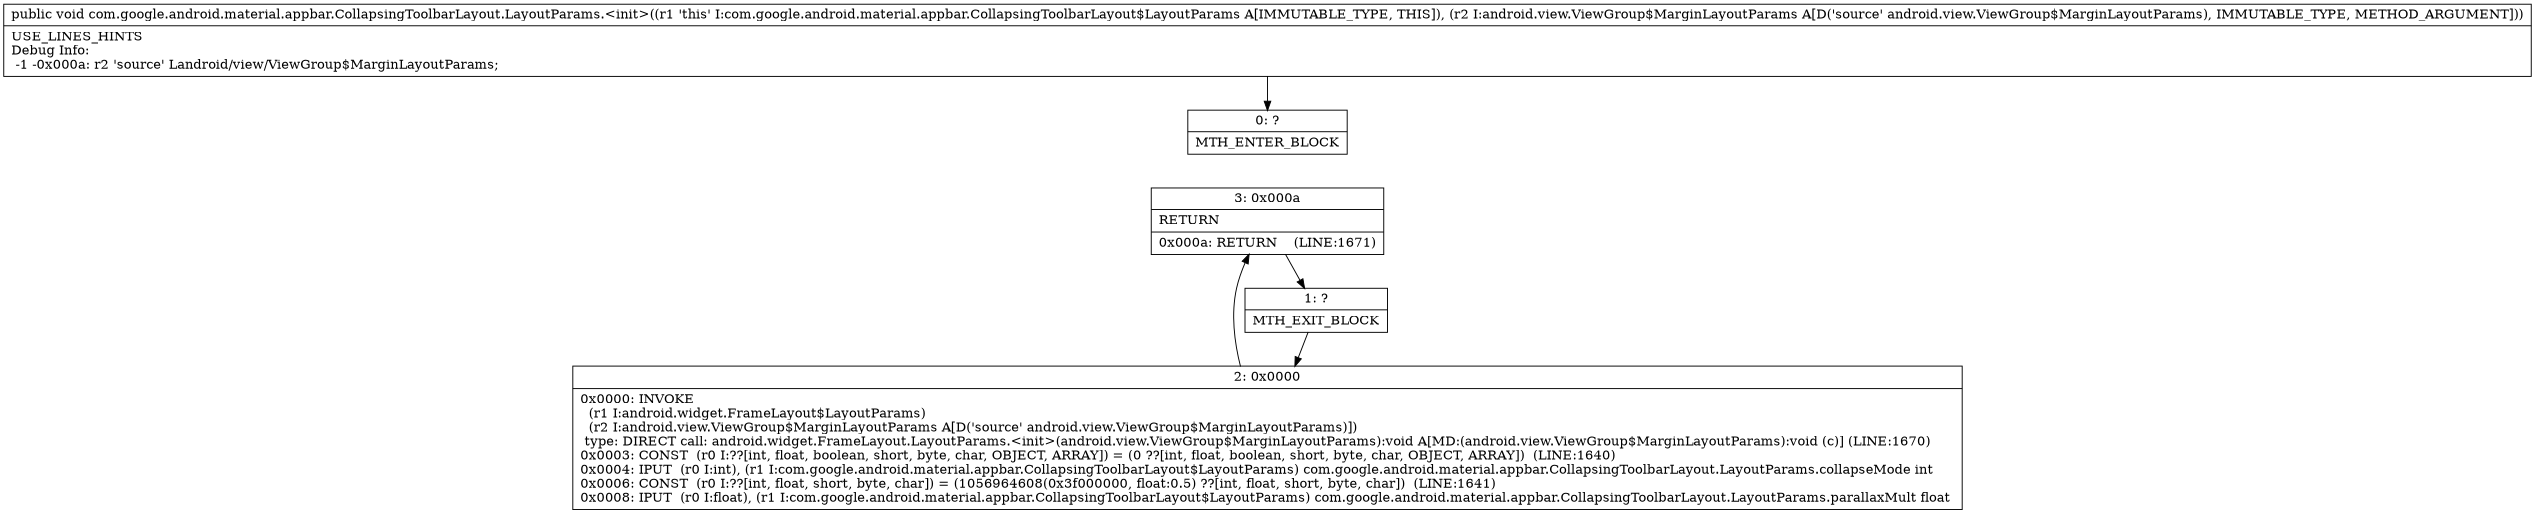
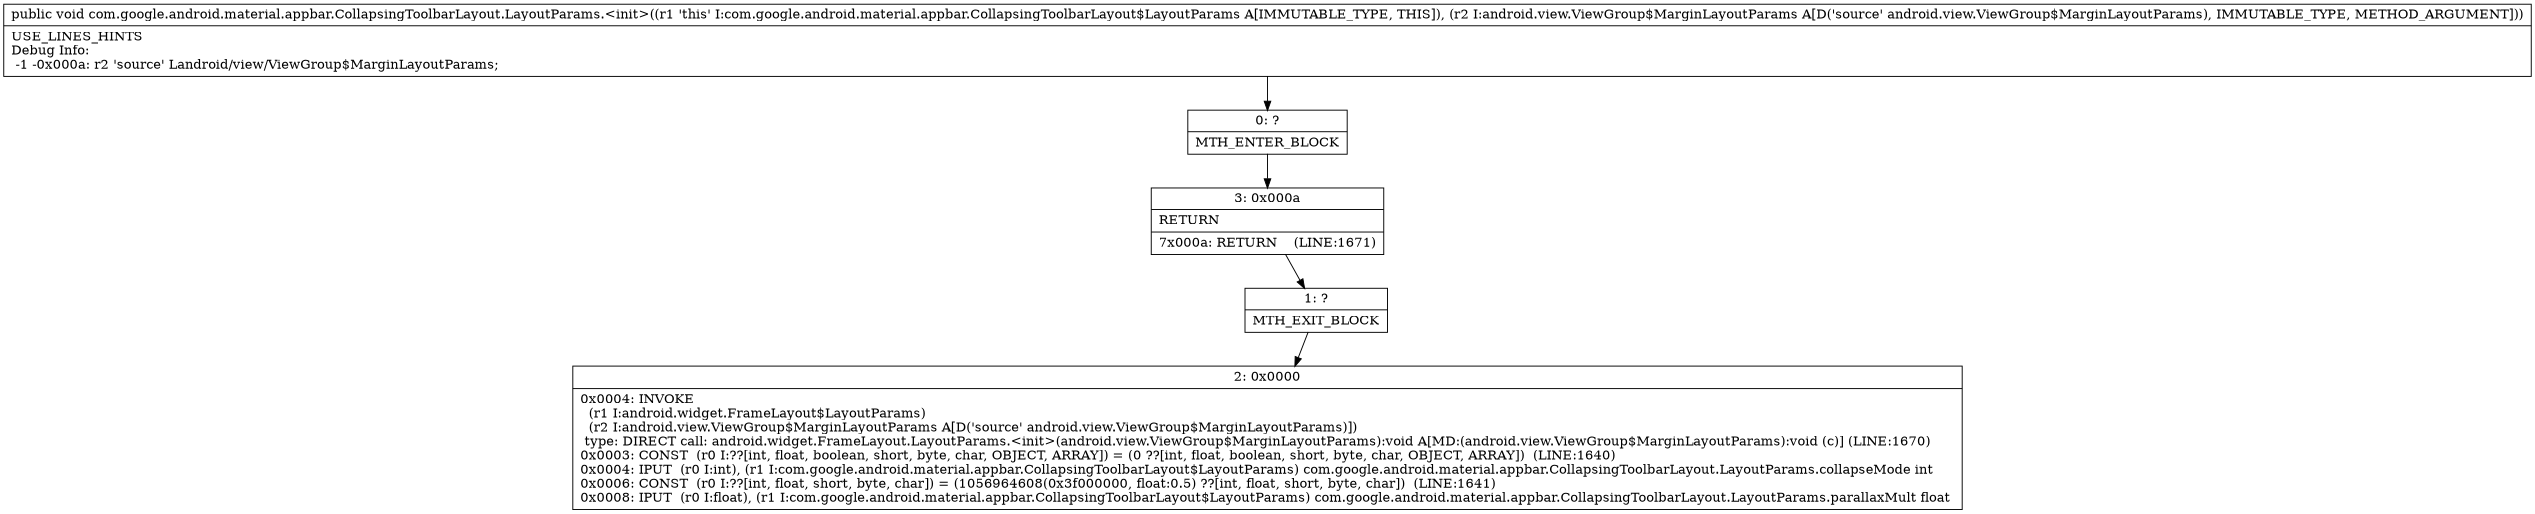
(1268, 243) -> (1268, 243)
(1234, 314) -> (1268, 166)
(642, 399) -> (642, 399)
